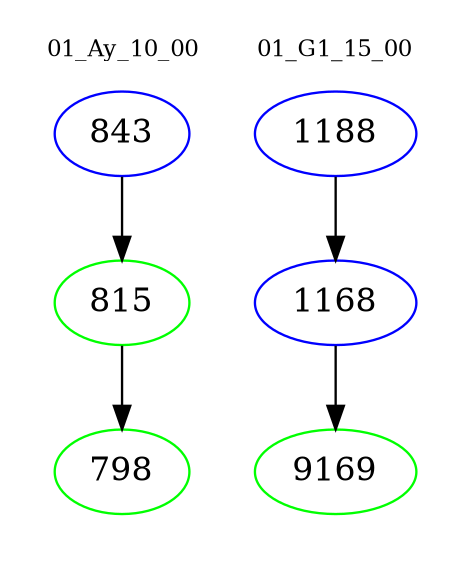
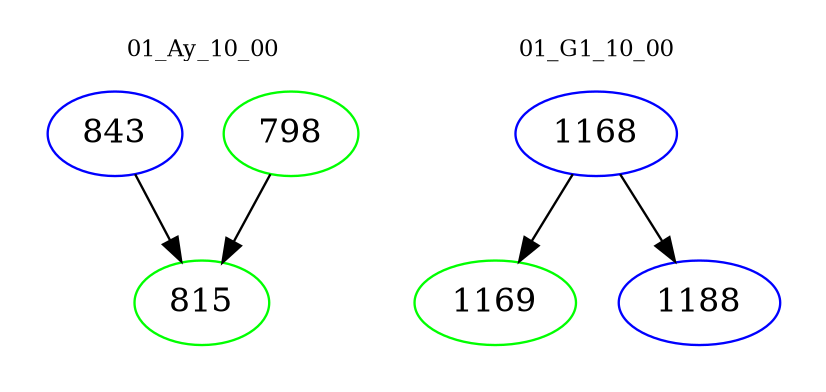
(336, 50) -> (597, 50)
(336, 207) -> (641, 208)
(122, 376) -> (252, 208)
(336, 472) -> (495, 303)
